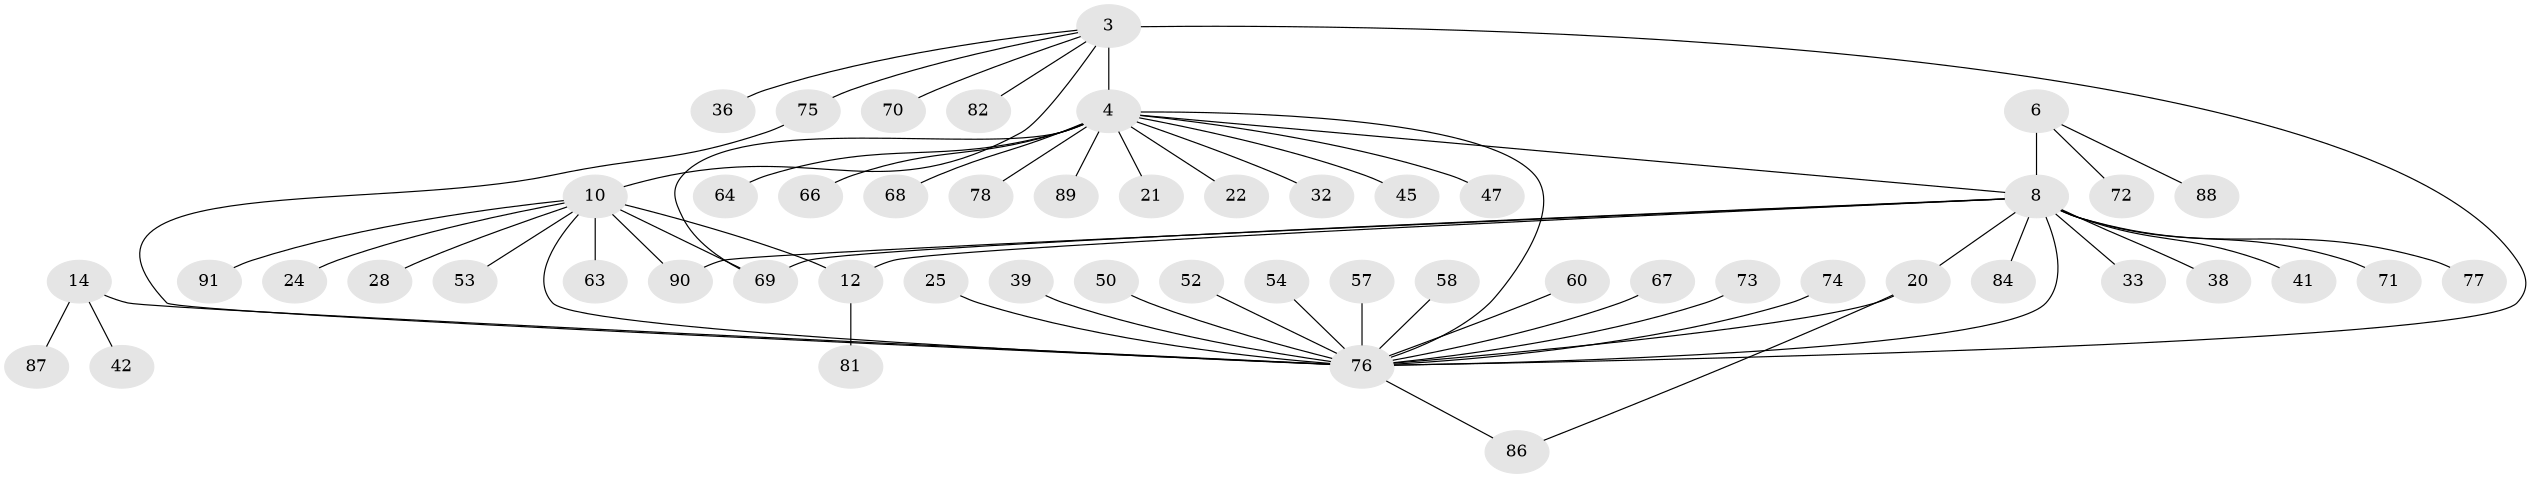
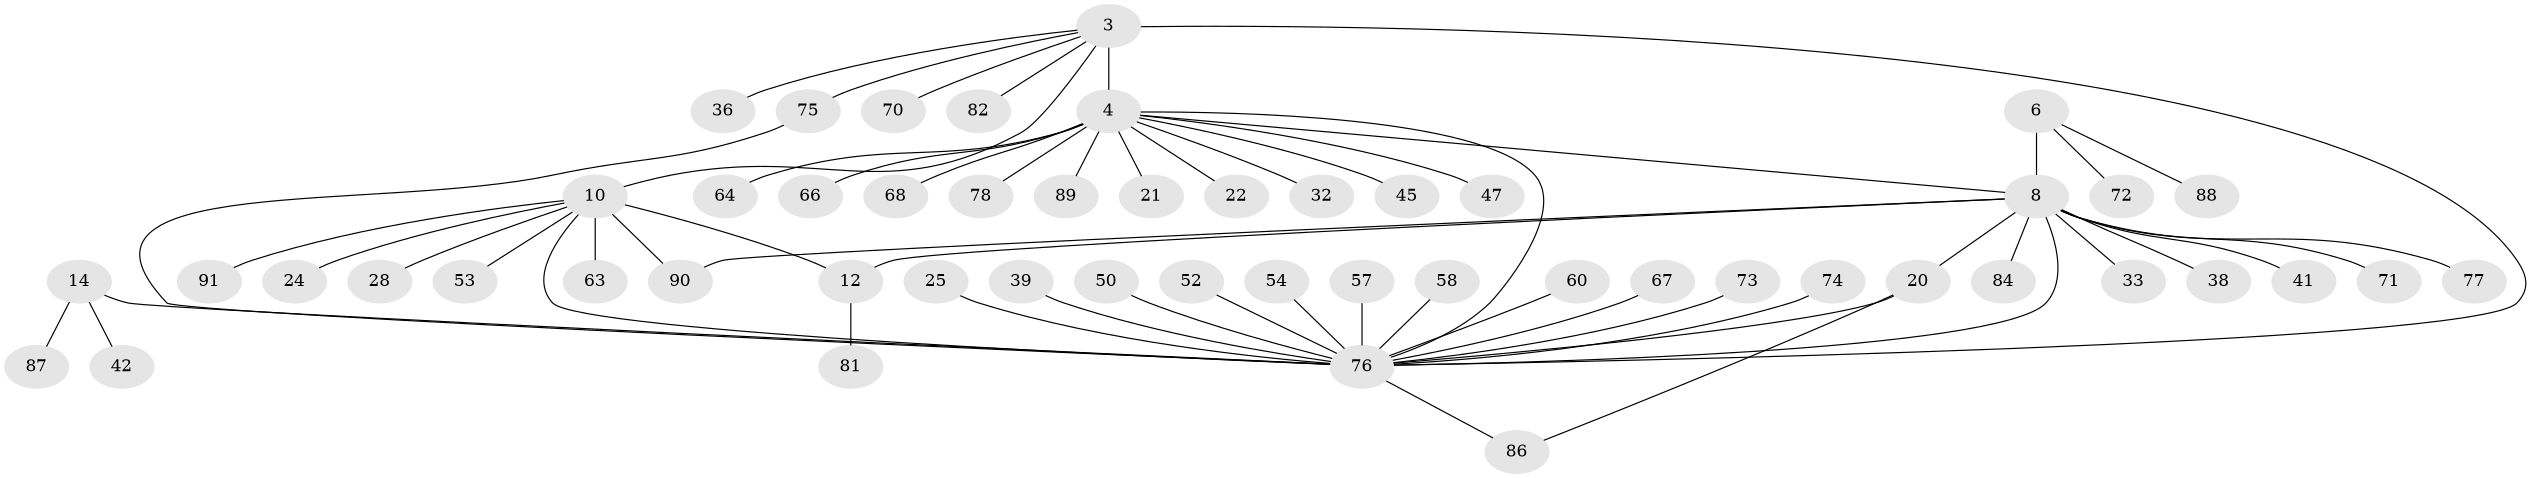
(766, 282) -> none
